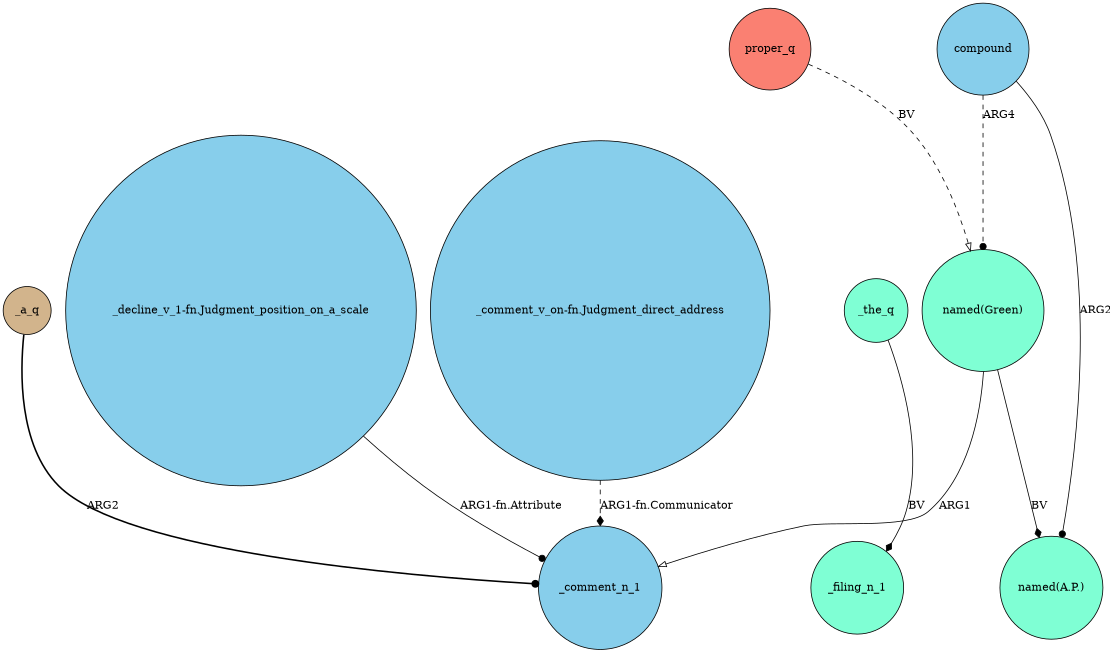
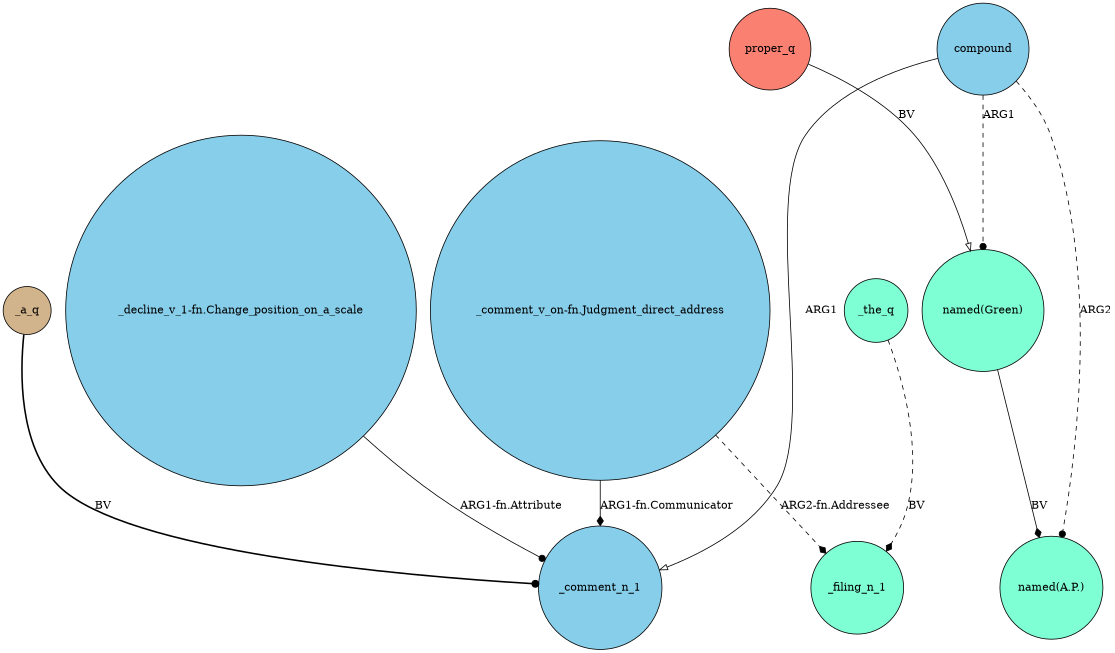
(999, 115) -> (999, 115)
(912, 133) -> (912, 133)
(1079, 300) -> (1079, 300)
(241, 311) -> (241, 311)
(912, 442) -> (912, 442)
none -> (767, 491)
(600, 498) -> (600, 498)
(103, 506) -> (103, 506)
(873, 523) -> (789, 302)
